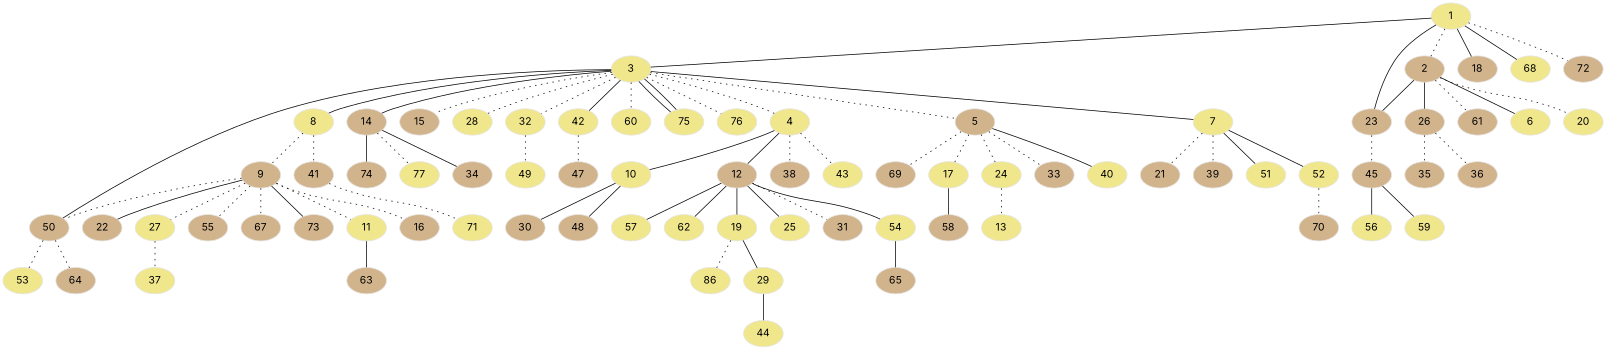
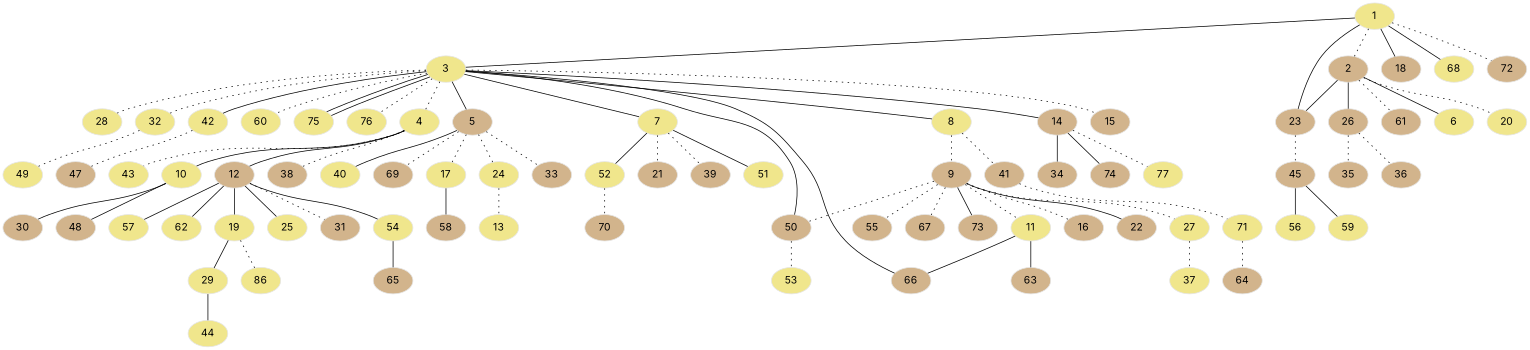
(803, 96) -> (459, 96)
(62, 254) -> (1242, 254)
none -> (911, 281)
